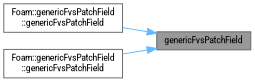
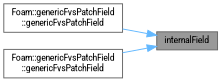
(204, 41) -> (187, 41)
